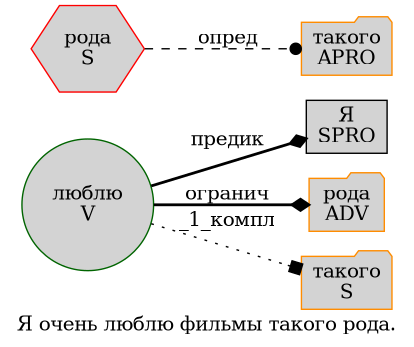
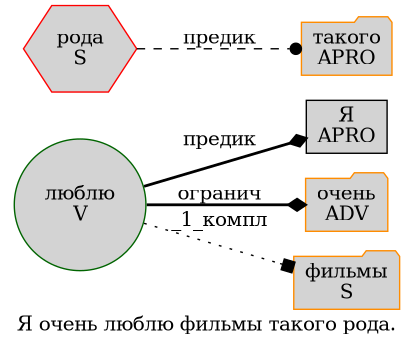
(228, 38) -> (220, 38)
(347, 127) -> (347, 127)
(347, 205) -> (347, 205)
(347, 283) -> (347, 283)
